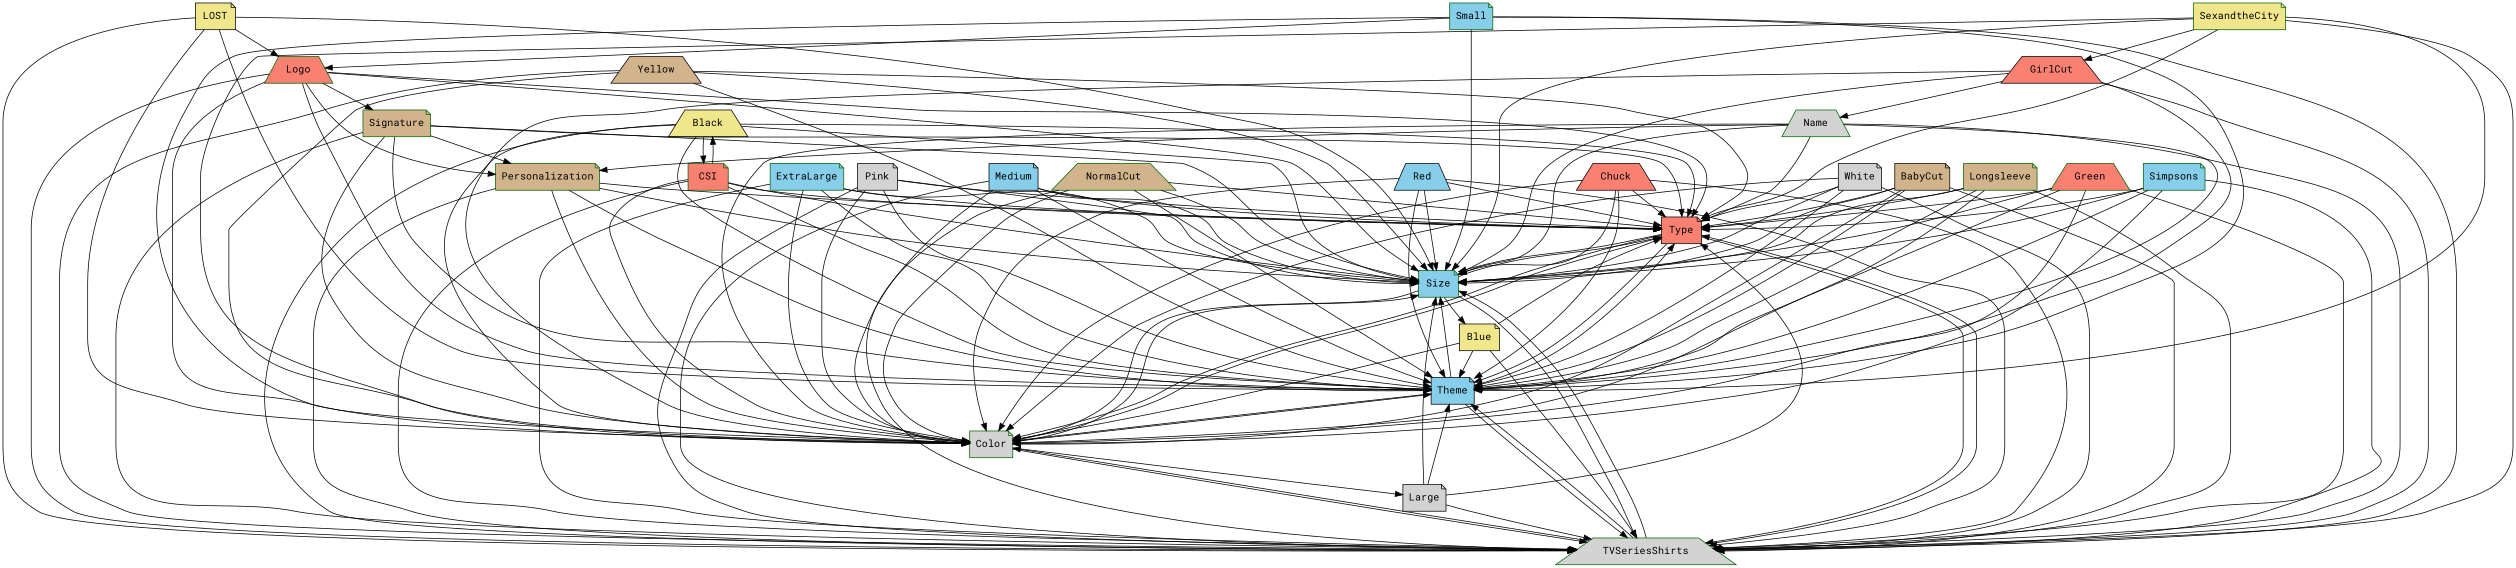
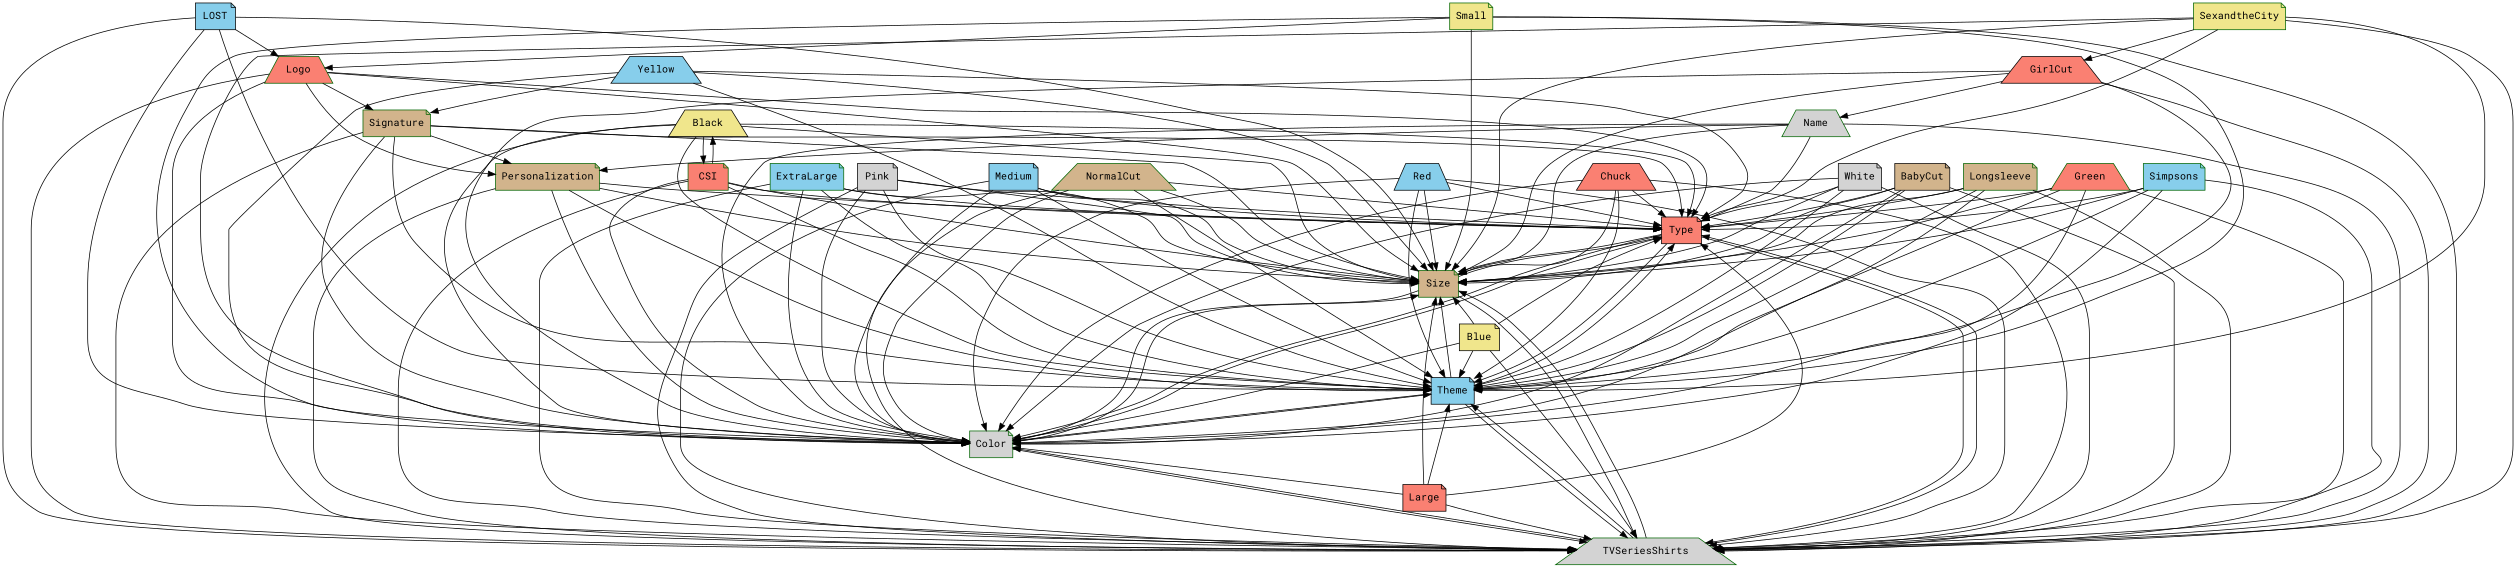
(215, 16) -> (215, 16)
(1471, 16) -> (1471, 16)
(656, 70) -> (656, 70)
(2055, 280) -> none
(1439, 284) -> (1439, 284)
(1452, 308) -> (1466, 313)
(792, 374) -> none
(1204, 471) -> (1212, 471)
(1424, 498) -> (1424, 498)
(391, 531) -> (522, 93)
